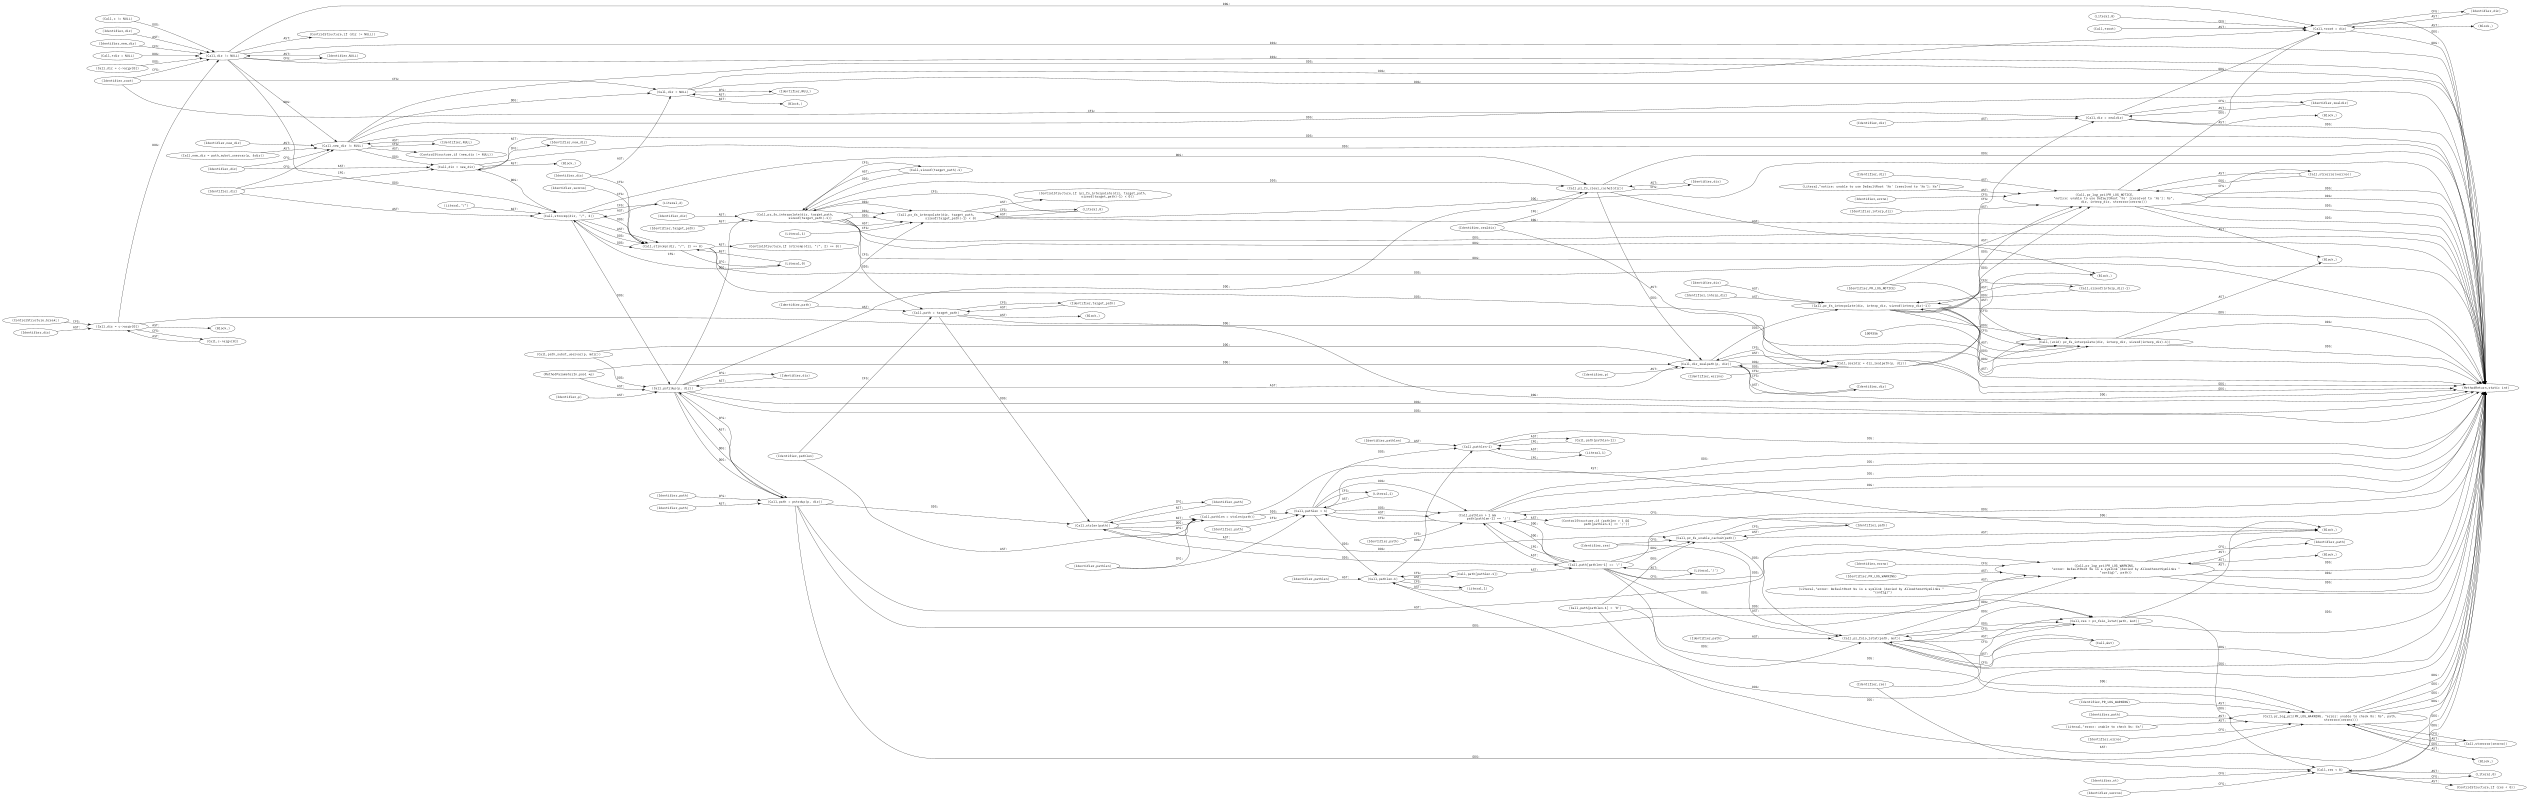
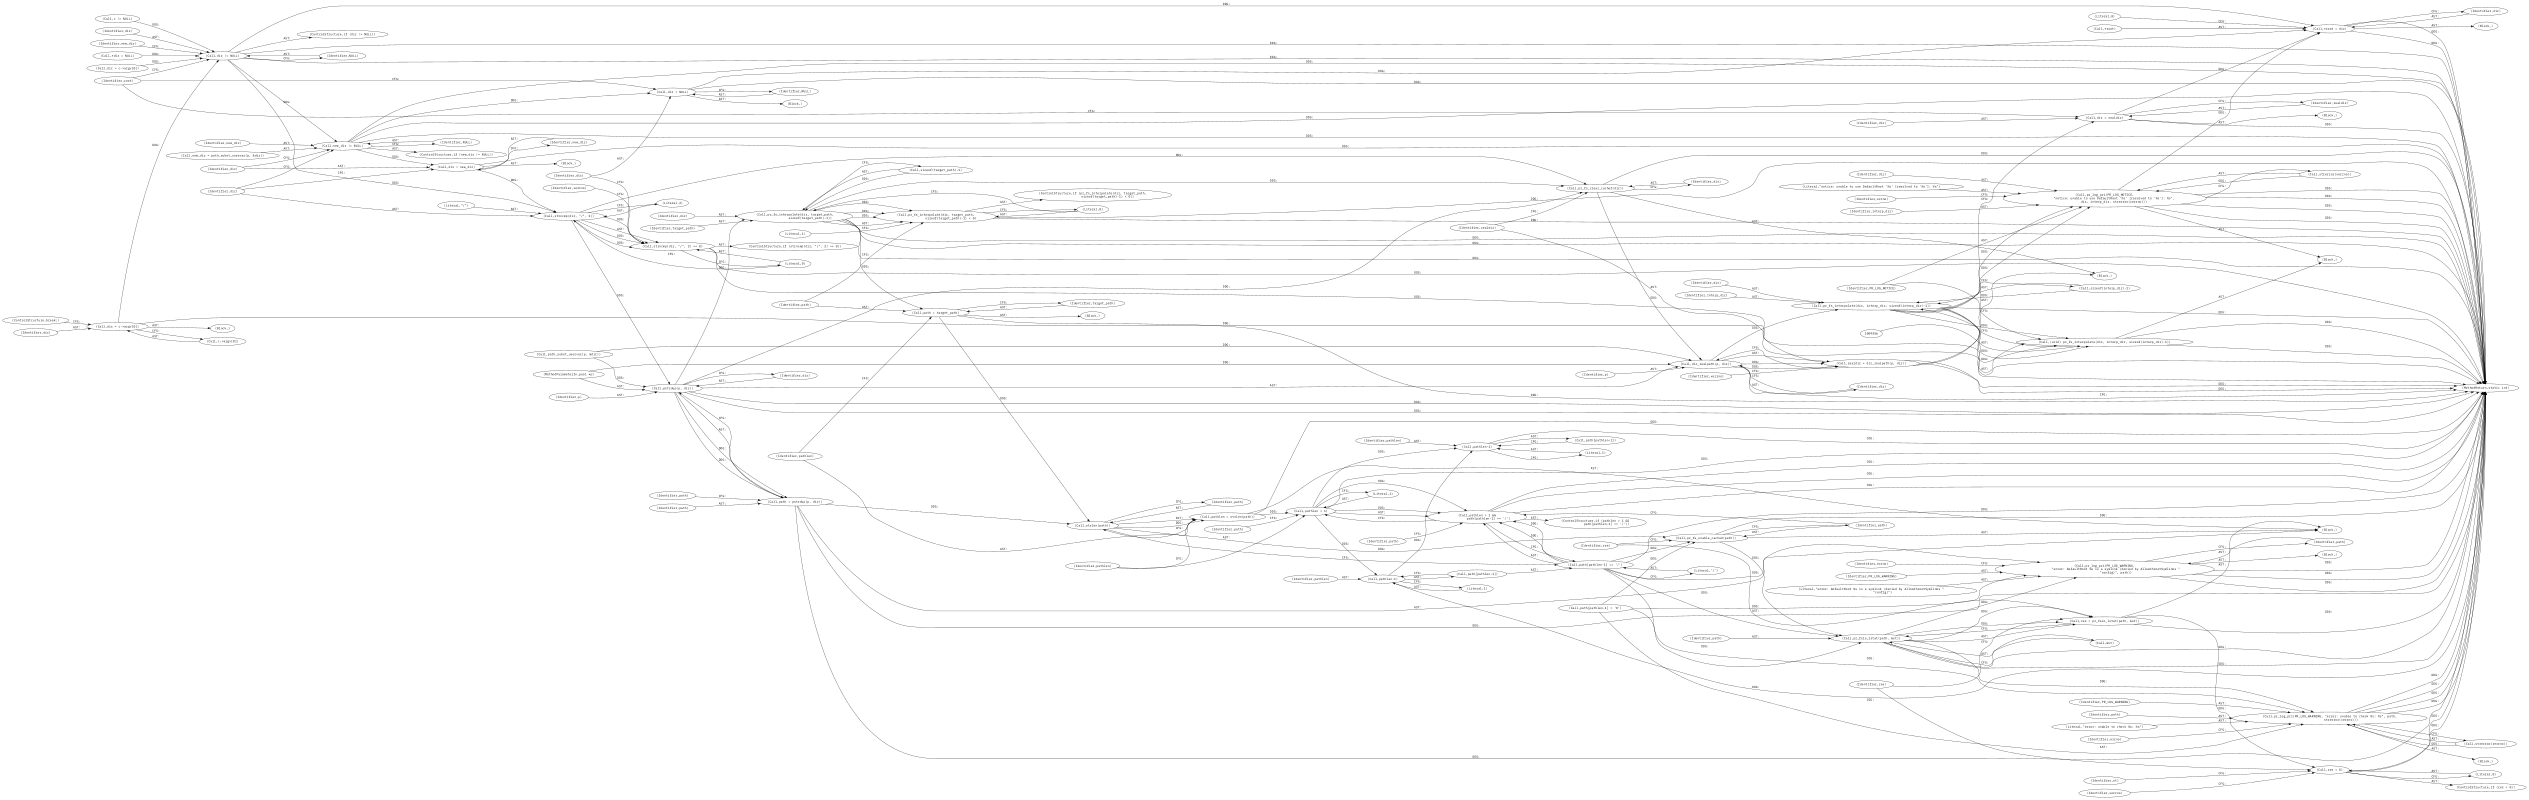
(2105, 395) -> (2105, 395)
none -> (1847, 430)
(1347, 558) -> (1347, 558)
